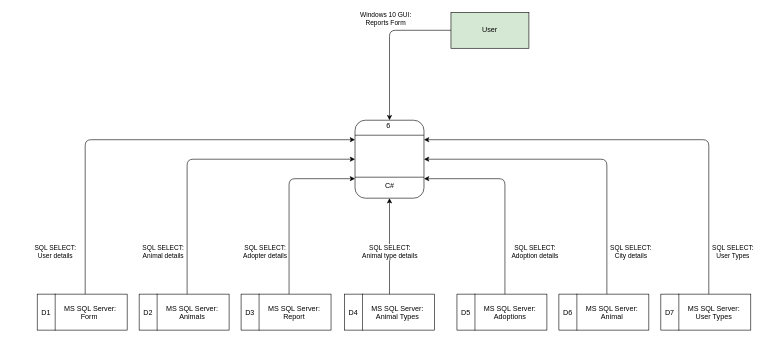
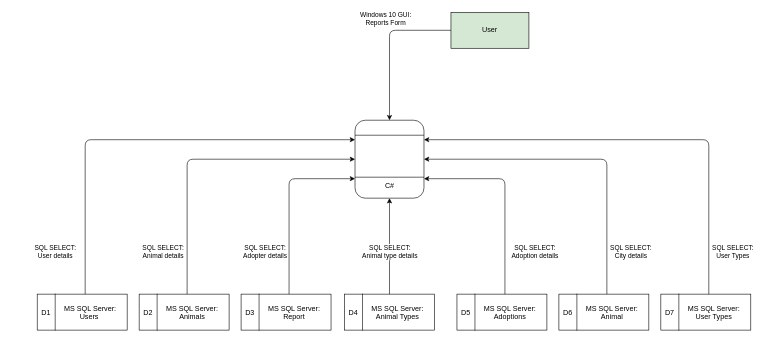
(388, 126) -> none
(74, 308) -> (74, 308)
